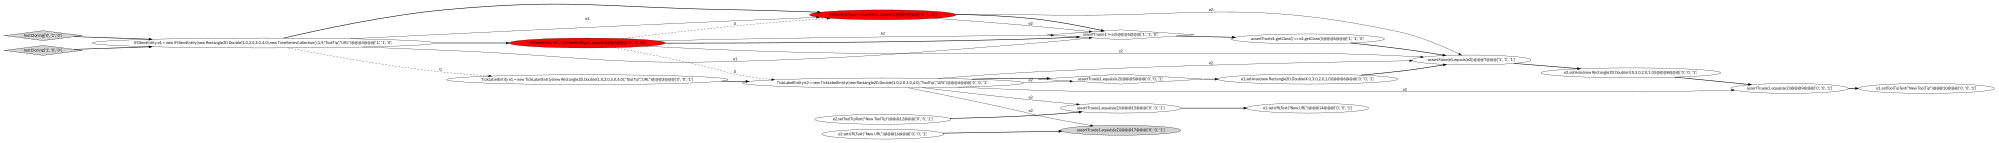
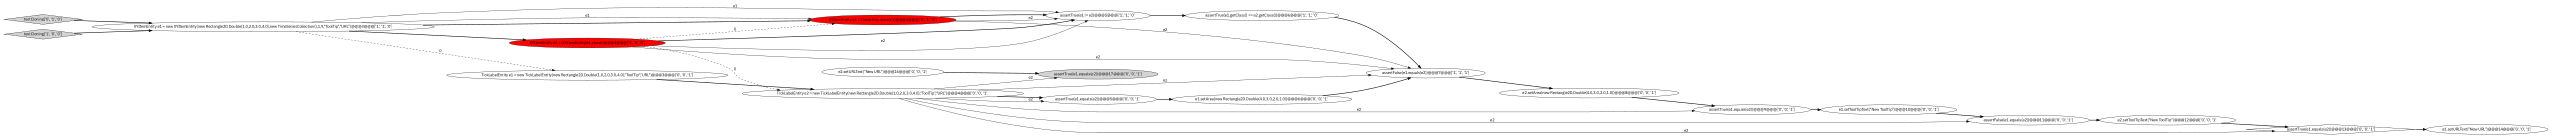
(1121, 35) -> (1098, 16)
(1121, 79) -> (1098, 99)
(1121, 108) -> (2331, 129)
none -> (2028, 120)
